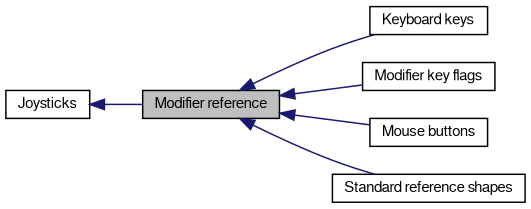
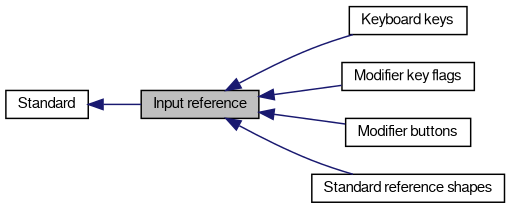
(48, 104) -> (47, 104)
(211, 104) -> (200, 104)
(429, 132) -> (408, 132)
